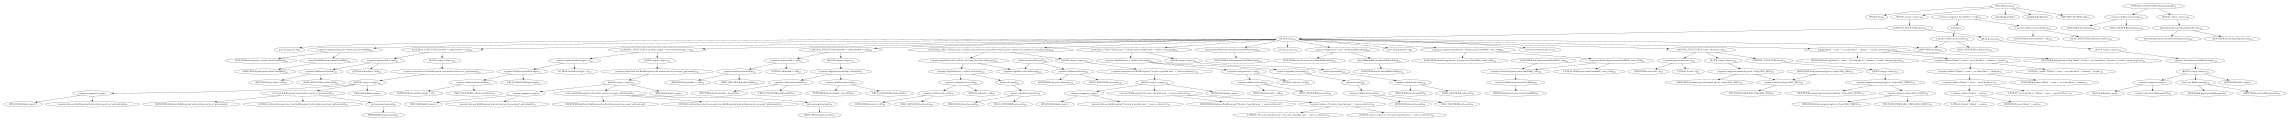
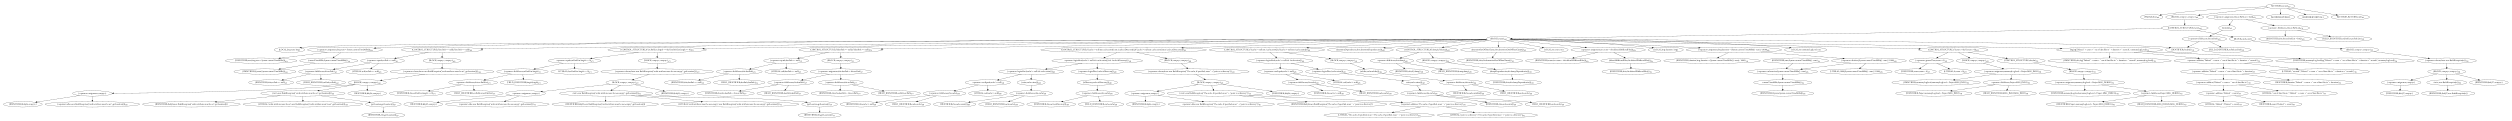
(2175, 33) -> (1436, 44)
none -> (1466, 44)
(1028, 66) -> (1097, 76)
(1805, 77) -> (1974, 88)
(2152, 93) -> none
(2261, 93) -> none
